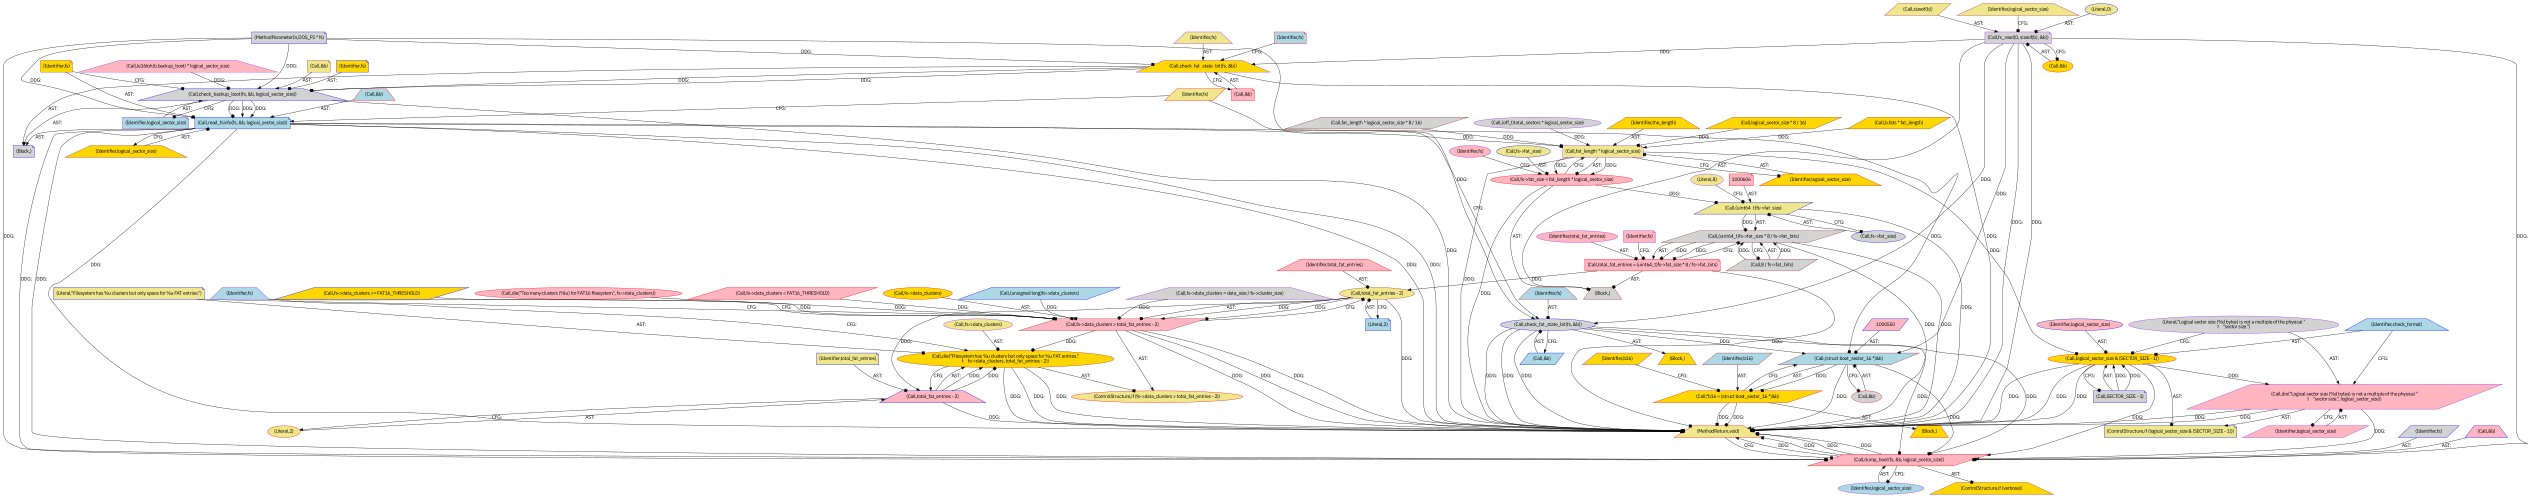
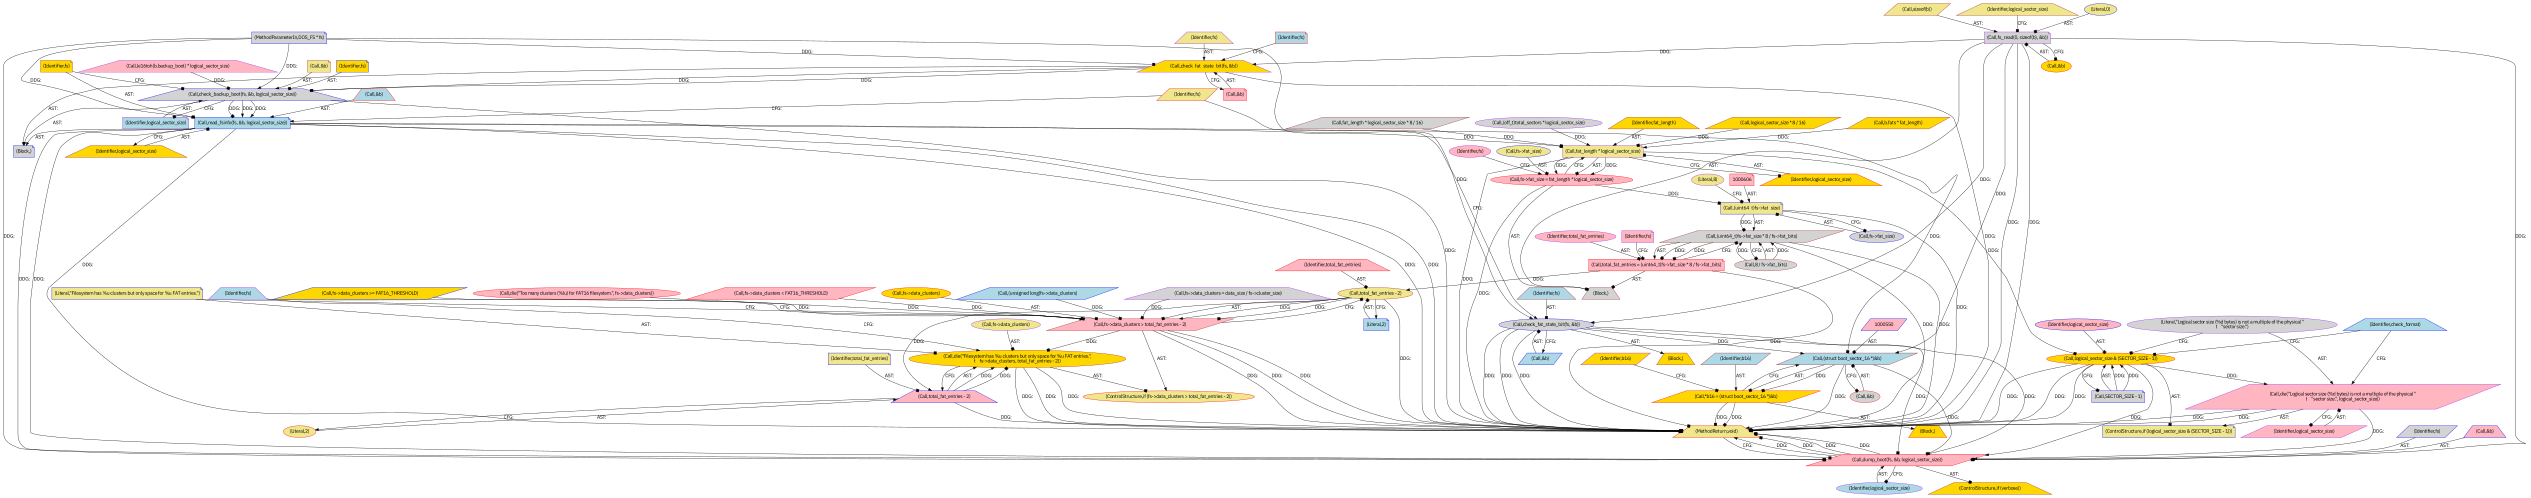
(1653, 123) -> (1654, 123)
(1753, 208) -> (1752, 208)
(1772, 265) -> (1766, 265)
(2297, 342) -> (2295, 342)
